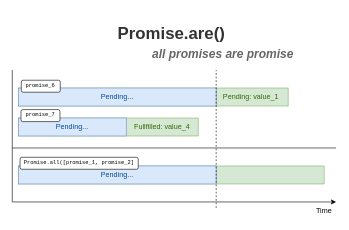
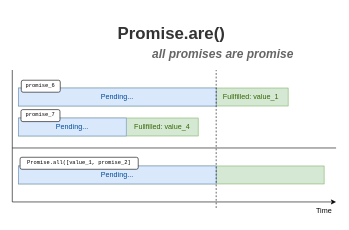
(251, 97) -> (251, 97)
(79, 164) -> (79, 164)
